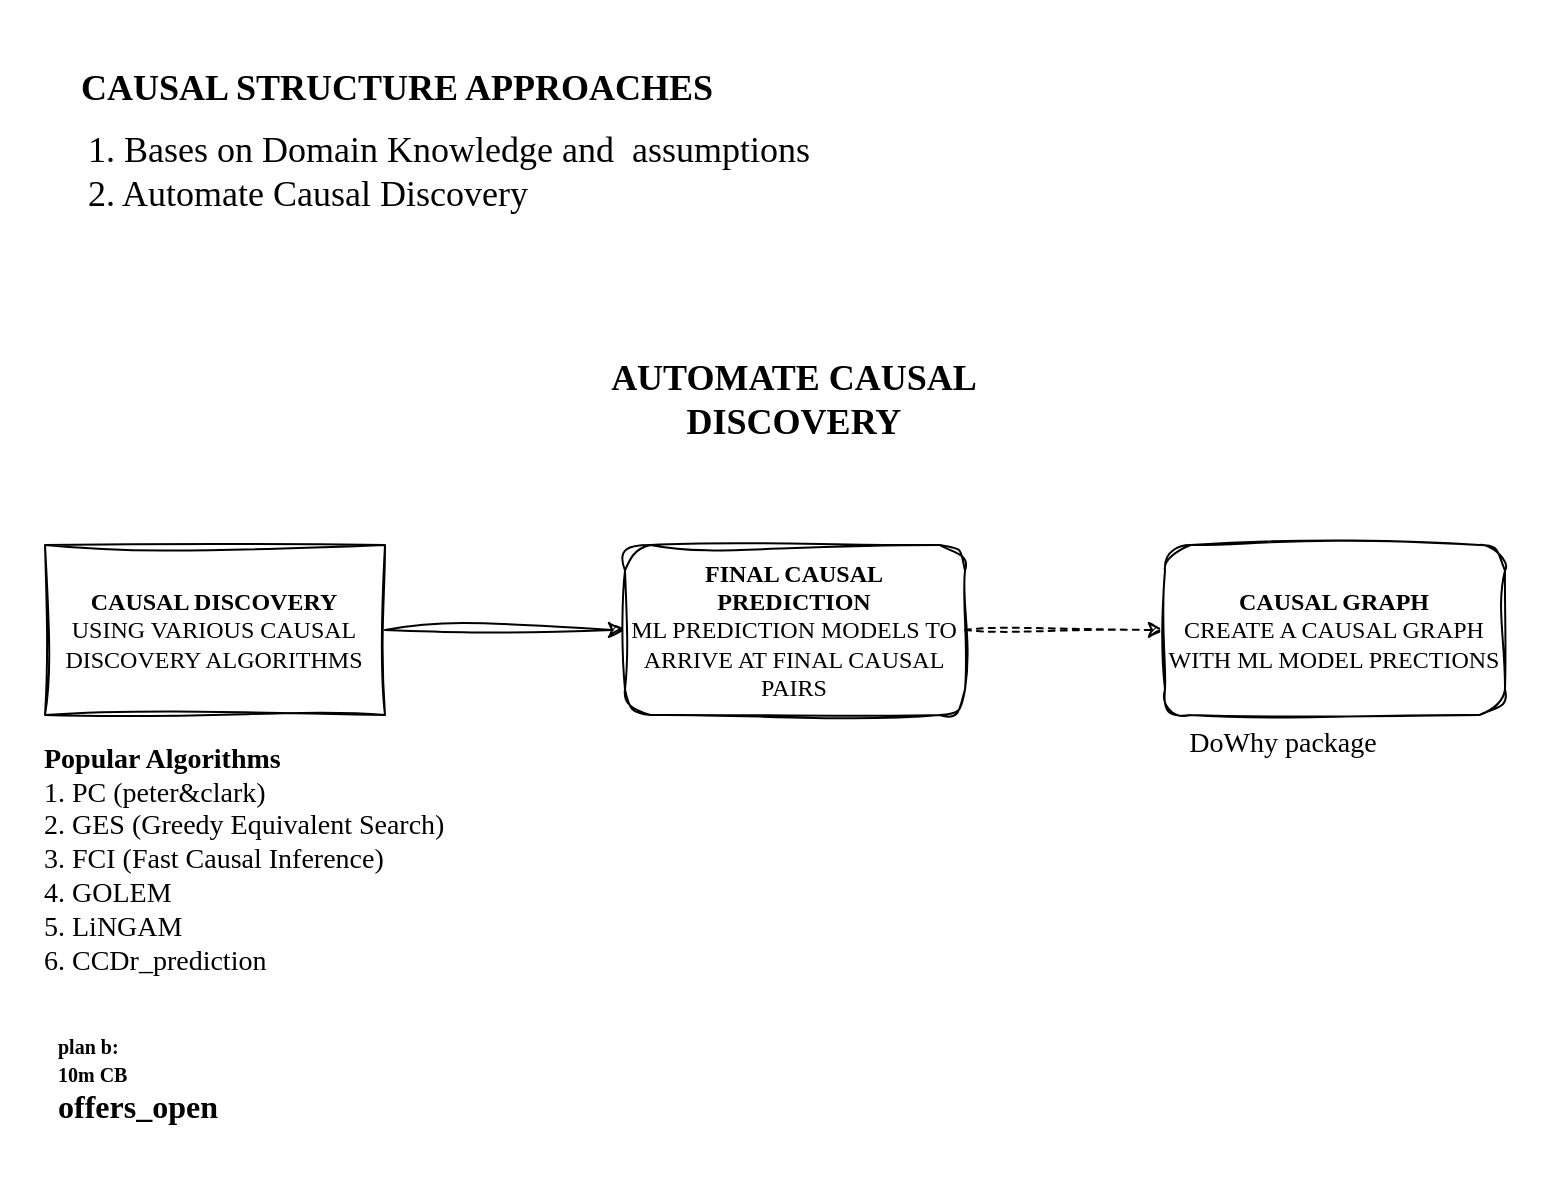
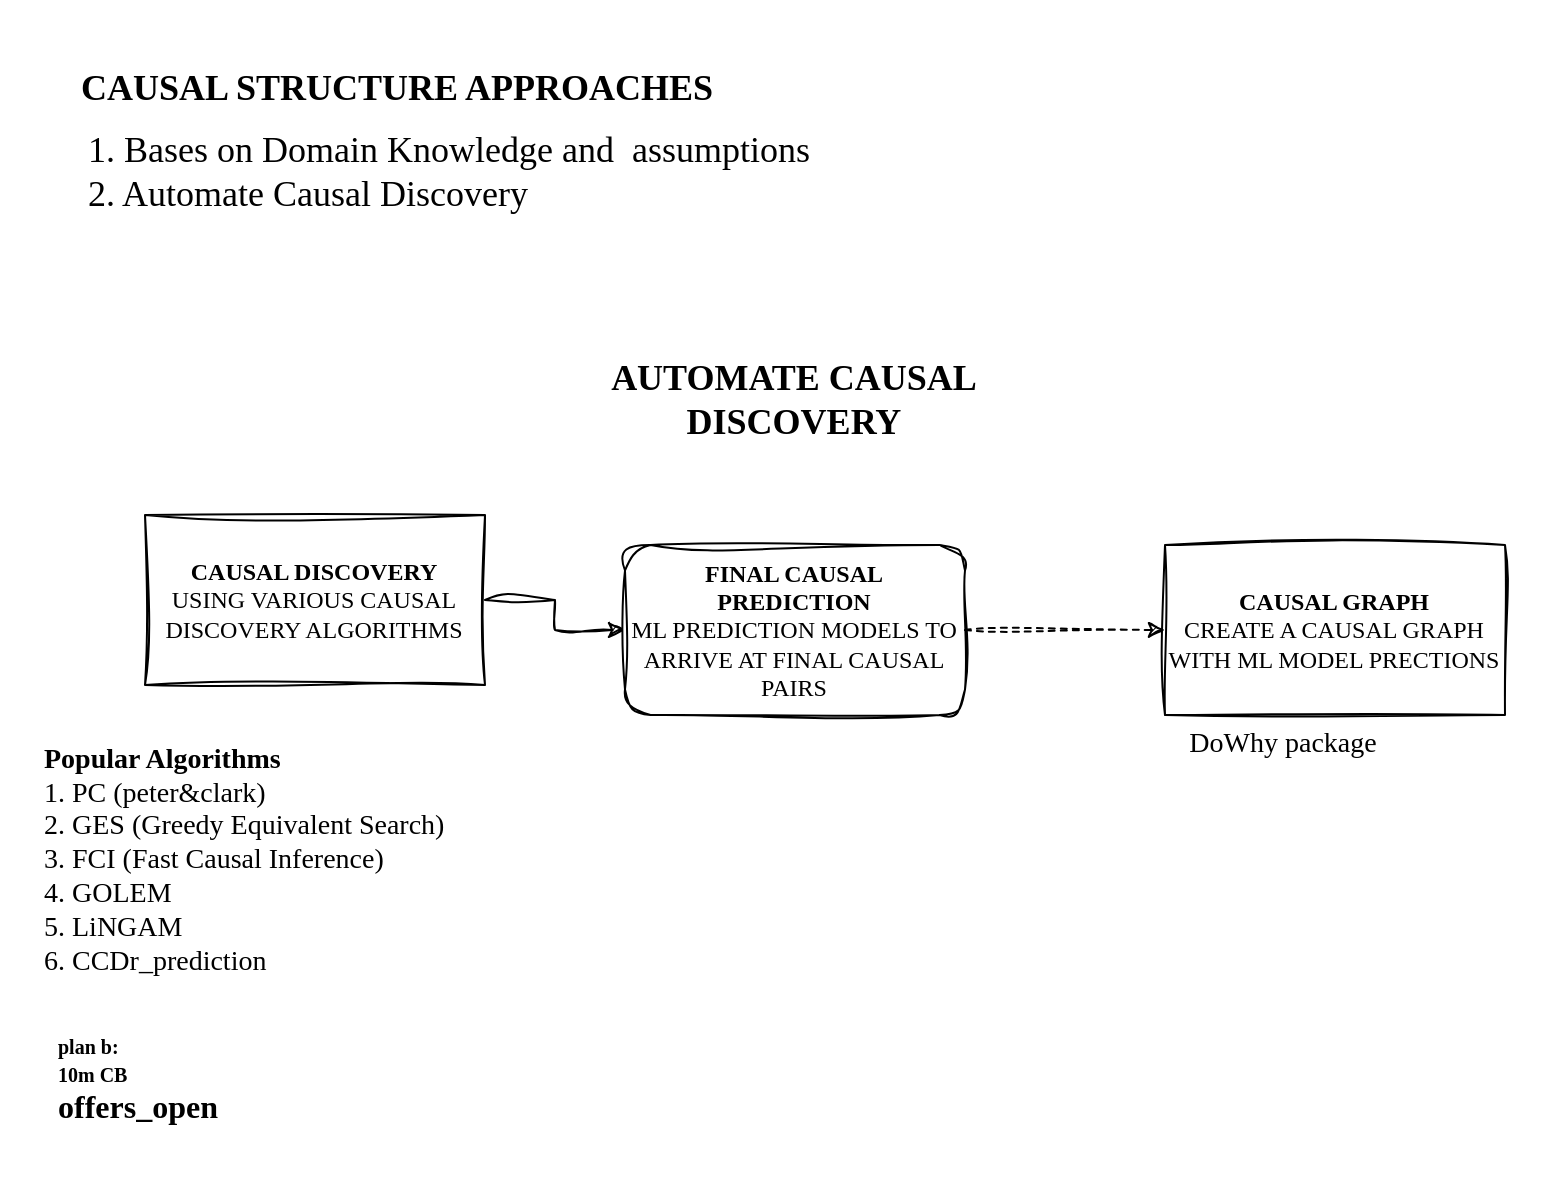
(215, 630) -> (315, 600)
(1335, 630) -> (1335, 630)
